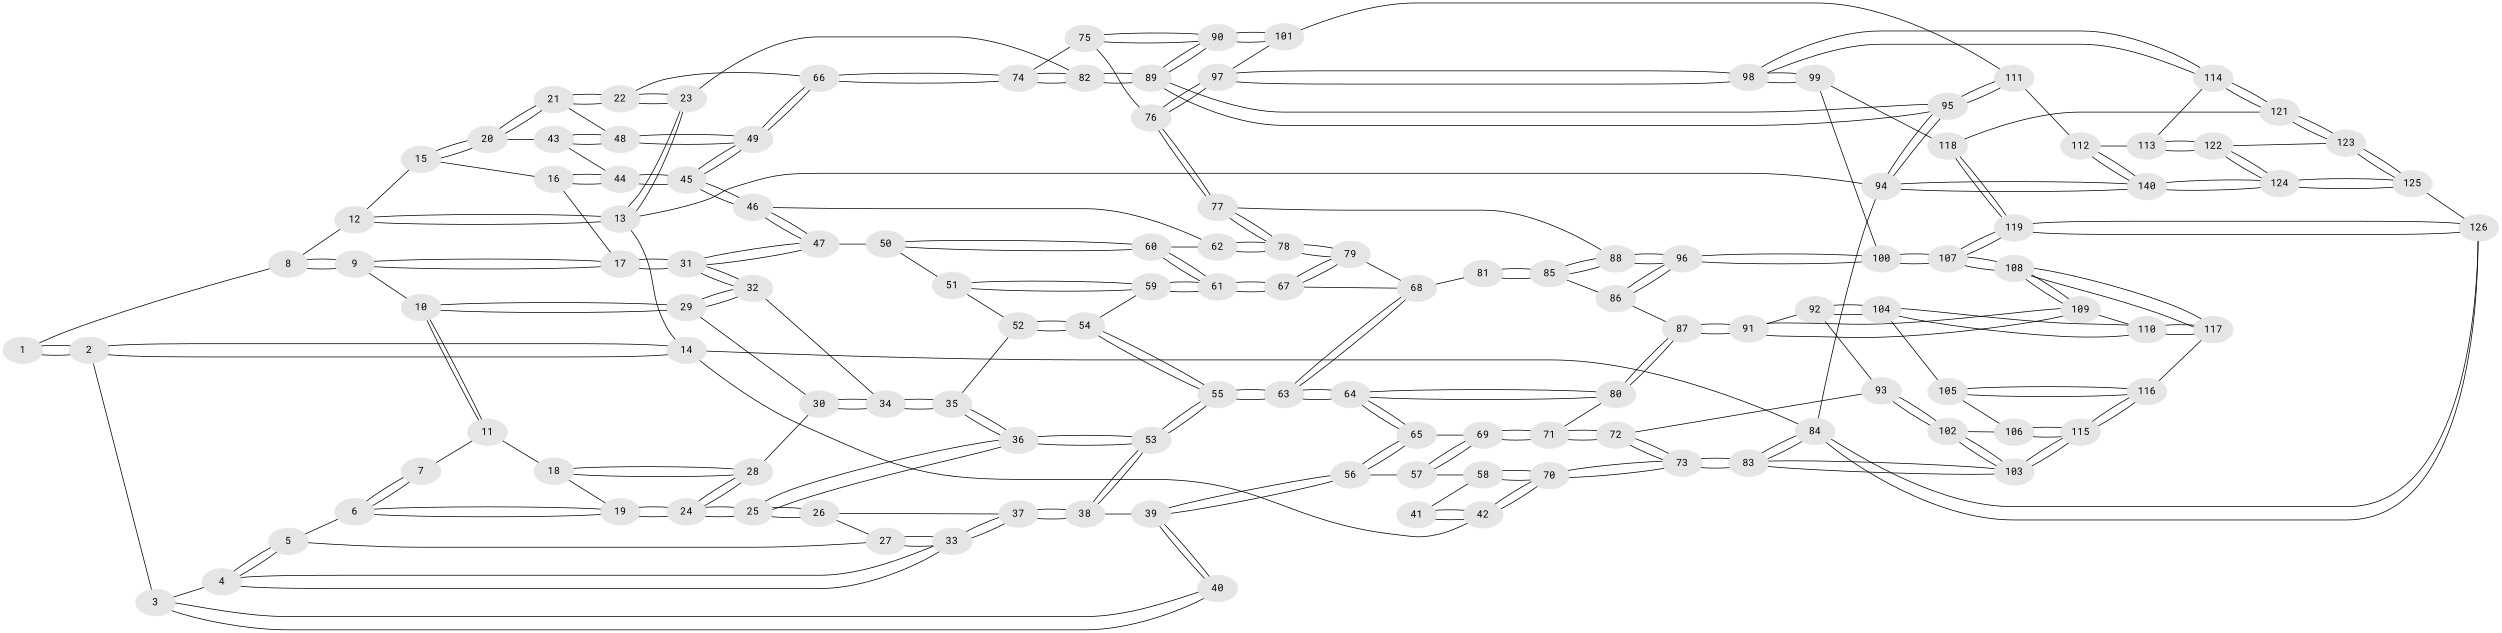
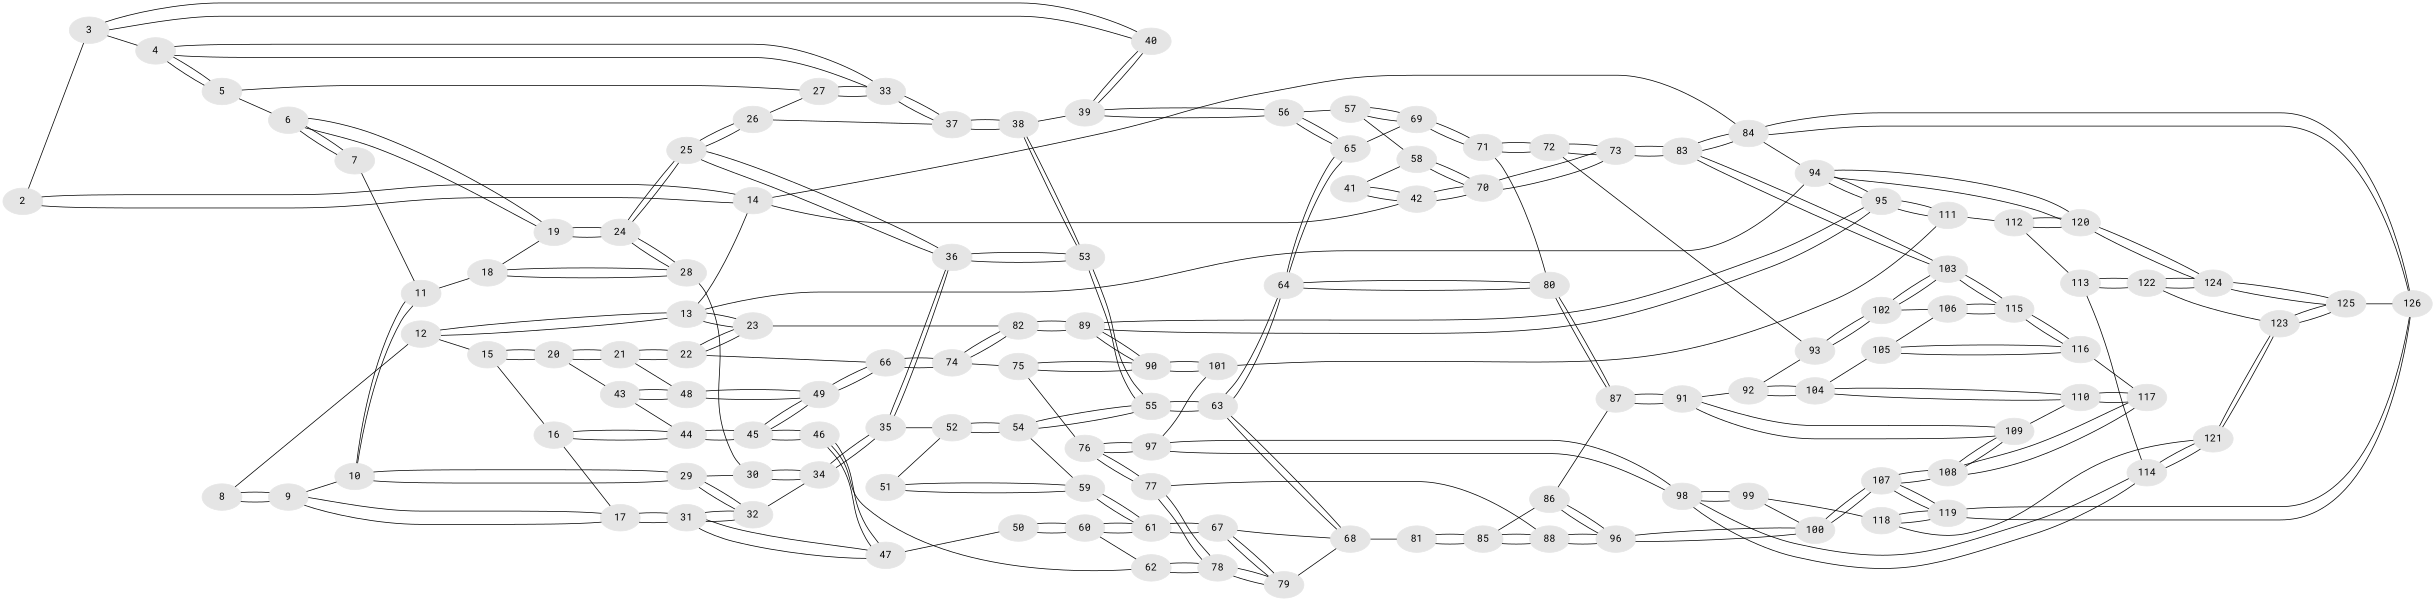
(2147, 187) -> (2080, 223)
(919, 265) -> none
(23, 350) -> none
